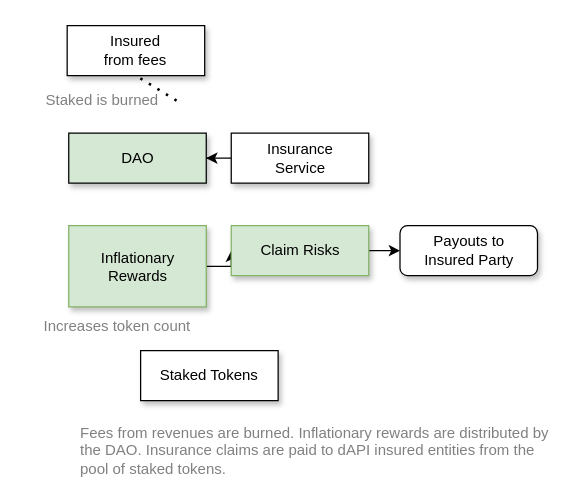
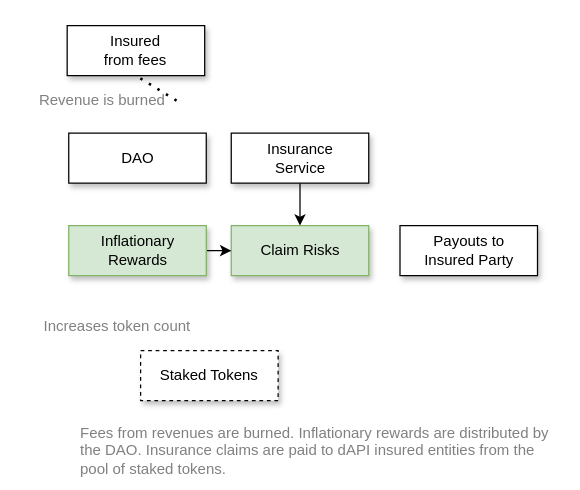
(103, 101) -> (103, 101)
(138, 158) -> (138, 158)
(214, 158) -> (300, 207)
(389, 251) -> none
(469, 251) -> (469, 251)
(138, 266) -> (138, 251)
(209, 376) -> (209, 376)
